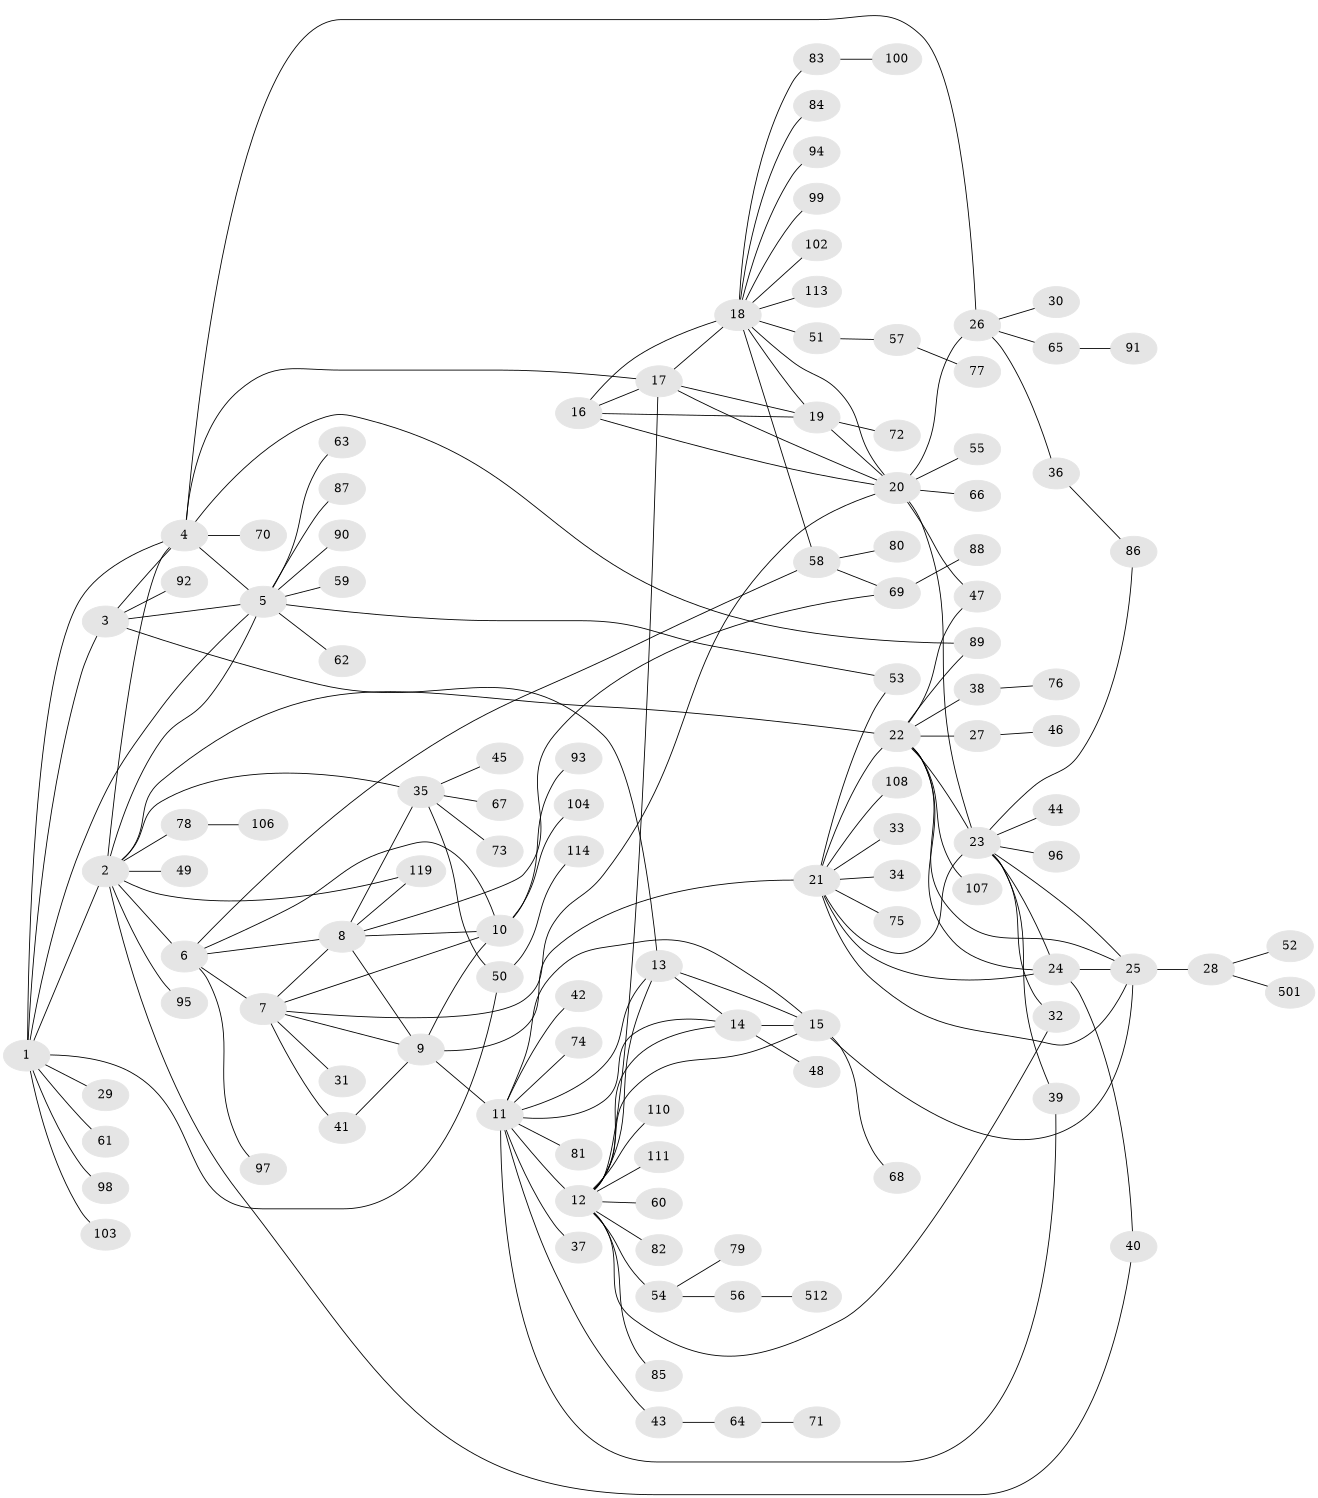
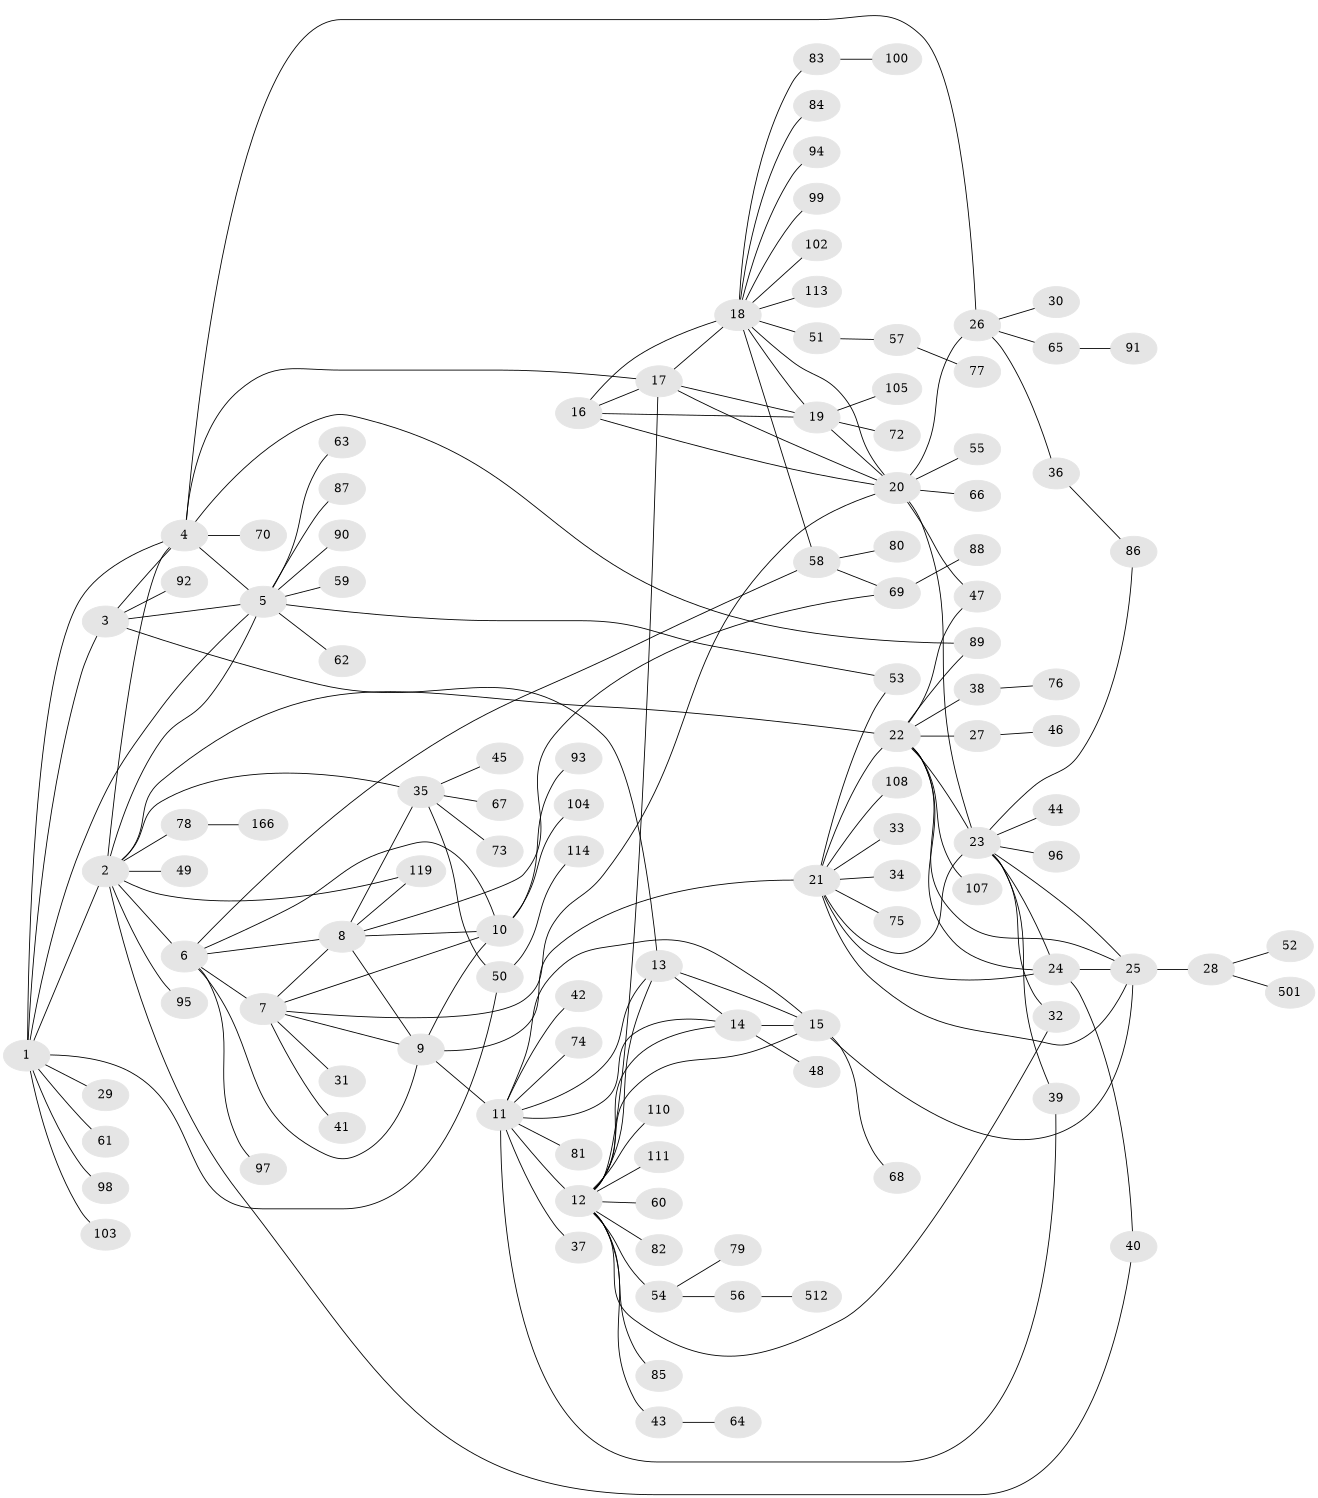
none -> (897, 389)
(263, 825) -> (263, 825)
(382, 1089) -> (290, 1131)
(558, 1279) -> (619, 1322)
(817, 1422) -> none
